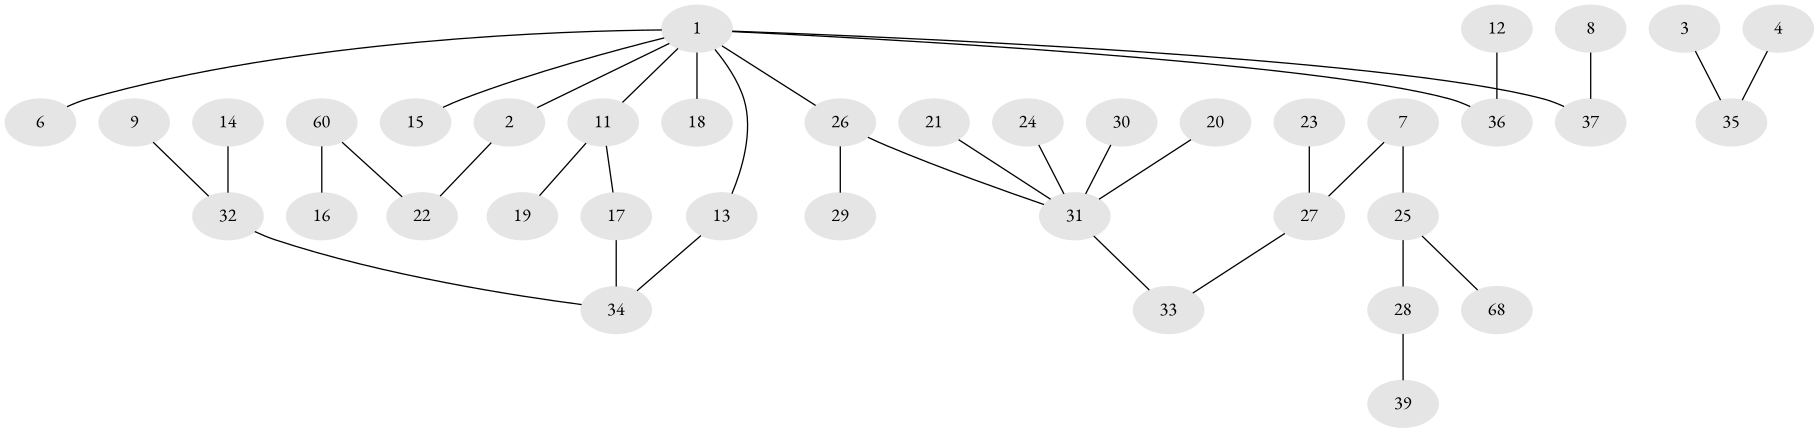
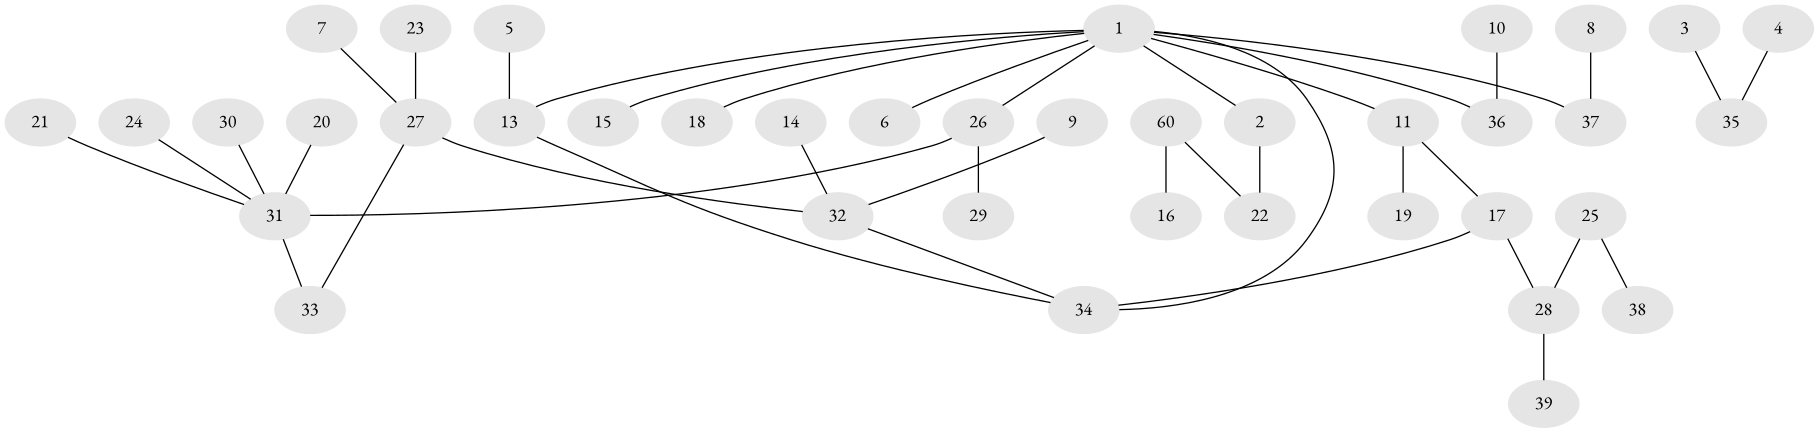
none -> (509, 29)
(1497, 29) -> (1497, 29)
(1403, 169) -> none
none -> (620, 185)
none -> (1332, 187)
none -> (1520, 263)
(1497, 310) -> (1638, 310)
